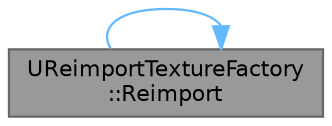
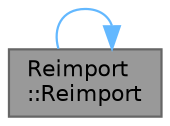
(166, 83) -> (85, 83)
